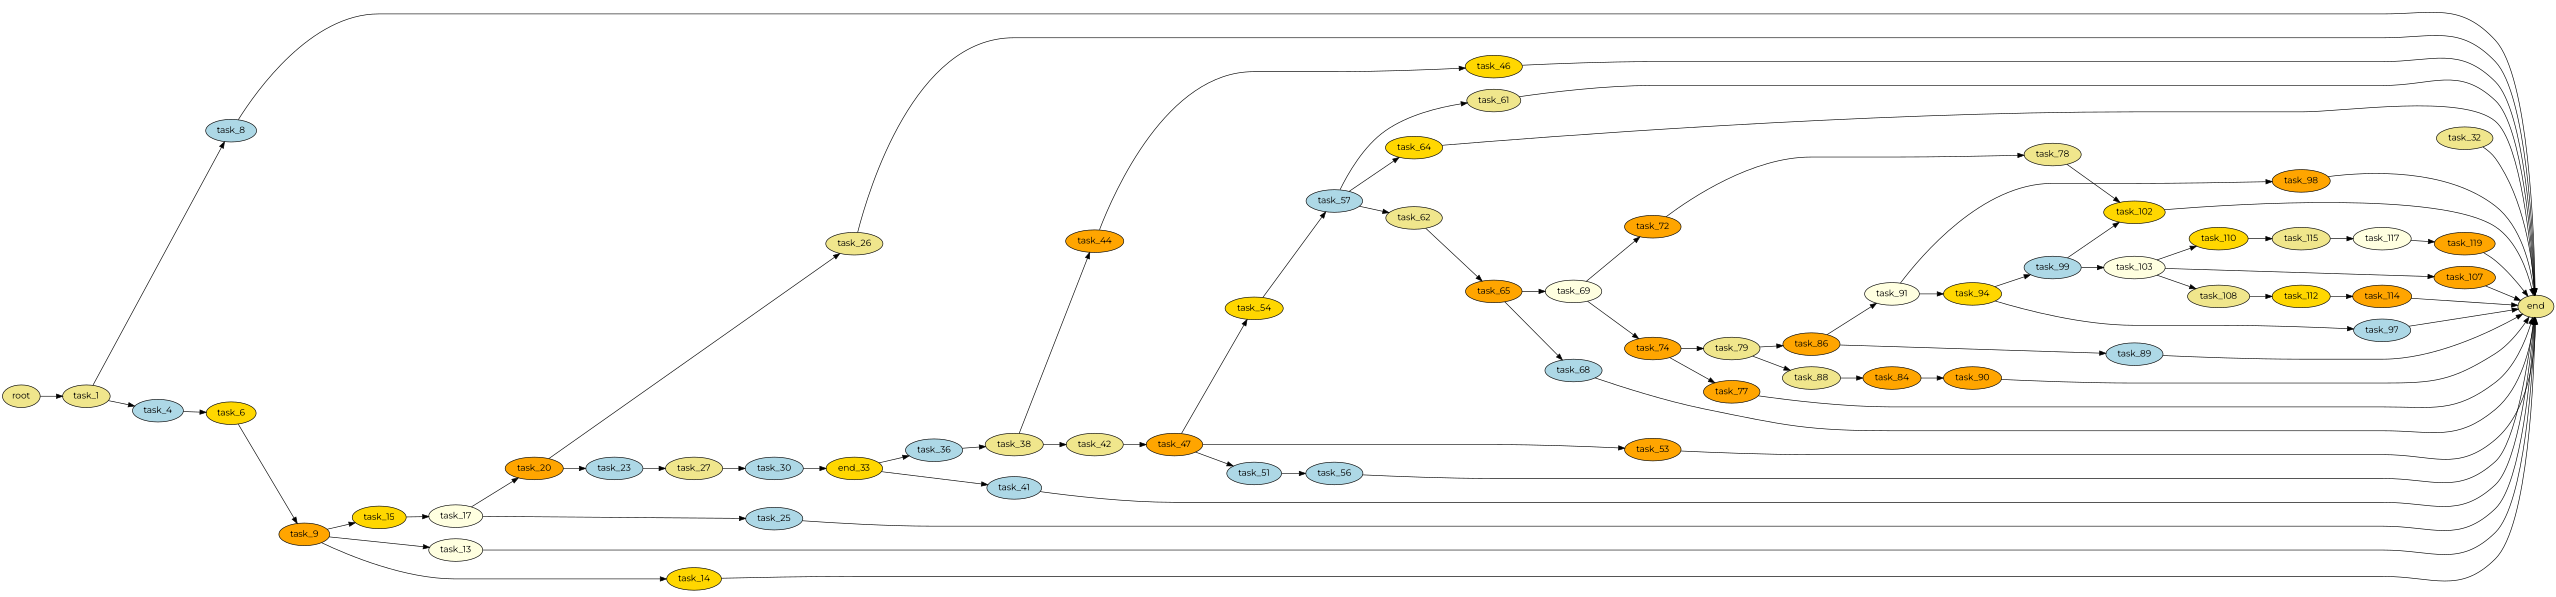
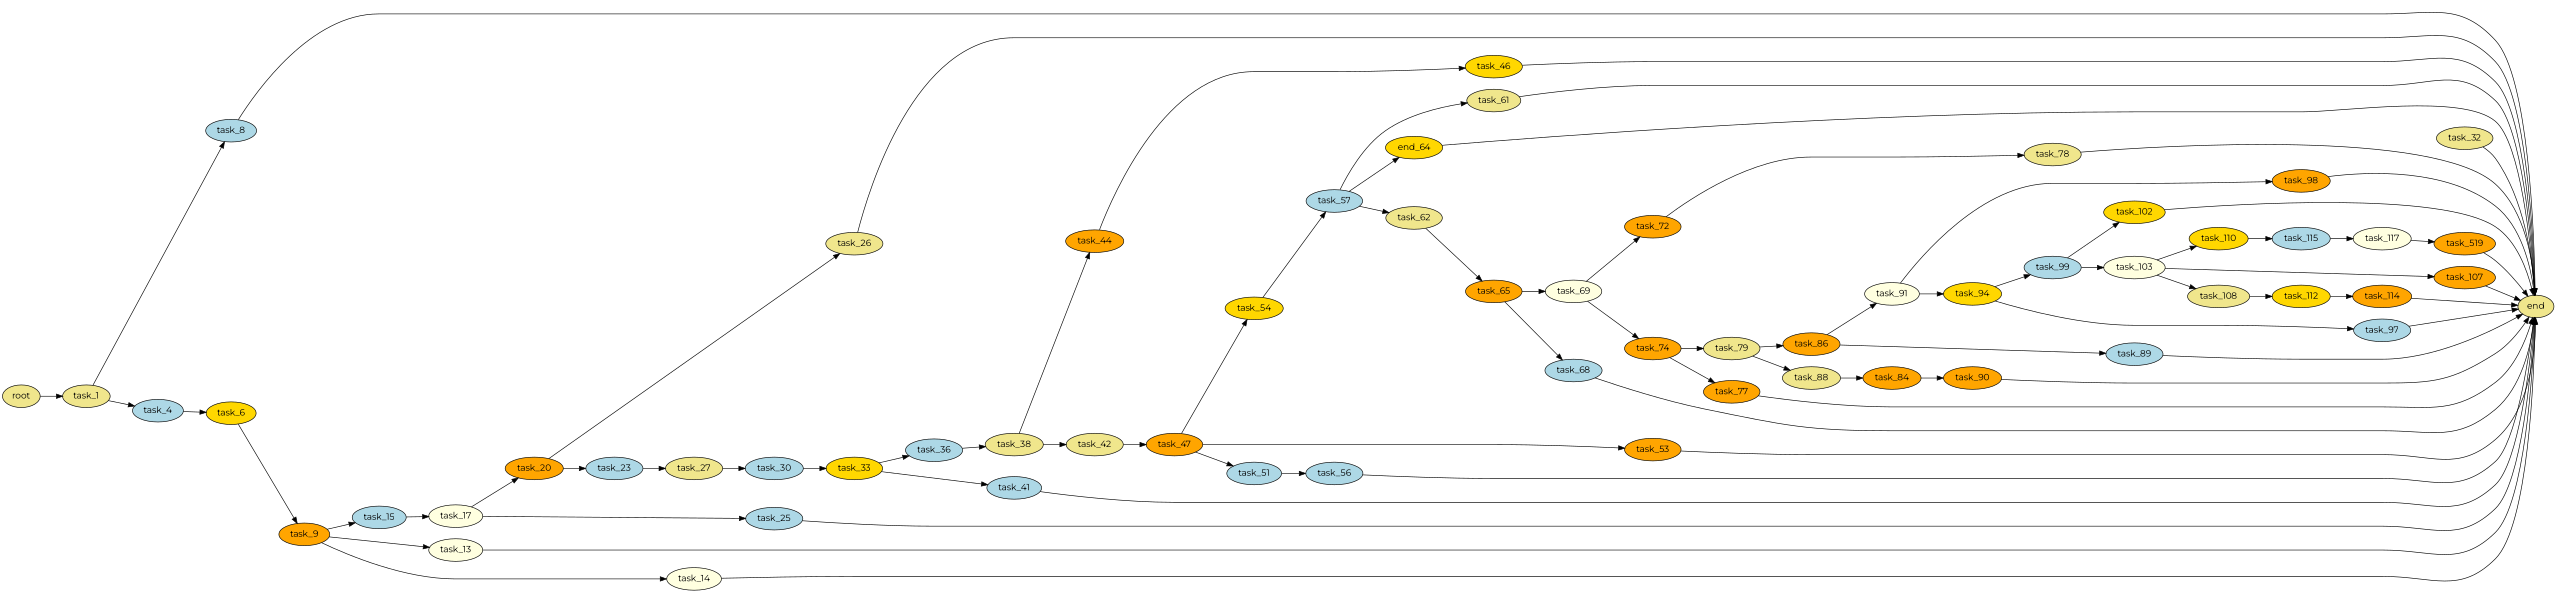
(1414, 148) -> (1414, 148)
(2087, 179) -> (2348, 147)
(2301, 239) -> (2301, 239)
(2465, 244) -> (2465, 244)
(854, 468) -> (854, 468)
(379, 517) -> (379, 517)
(694, 579) -> (694, 579)
